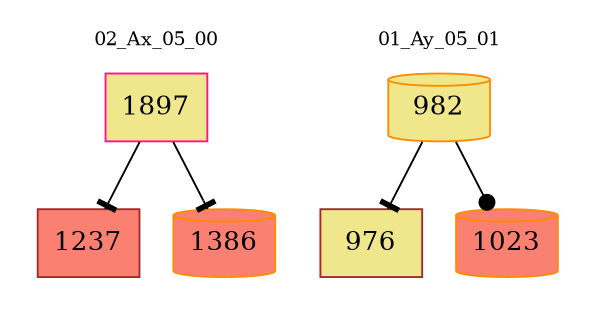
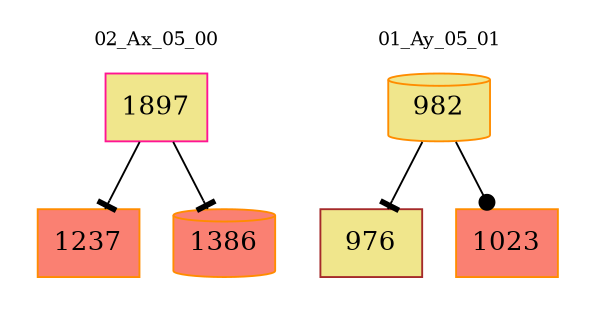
(89, 243) -> (89, 243)
(507, 243) -> (507, 243)
